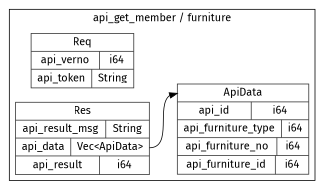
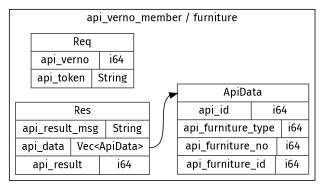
(162, 18) -> (162, 18)
